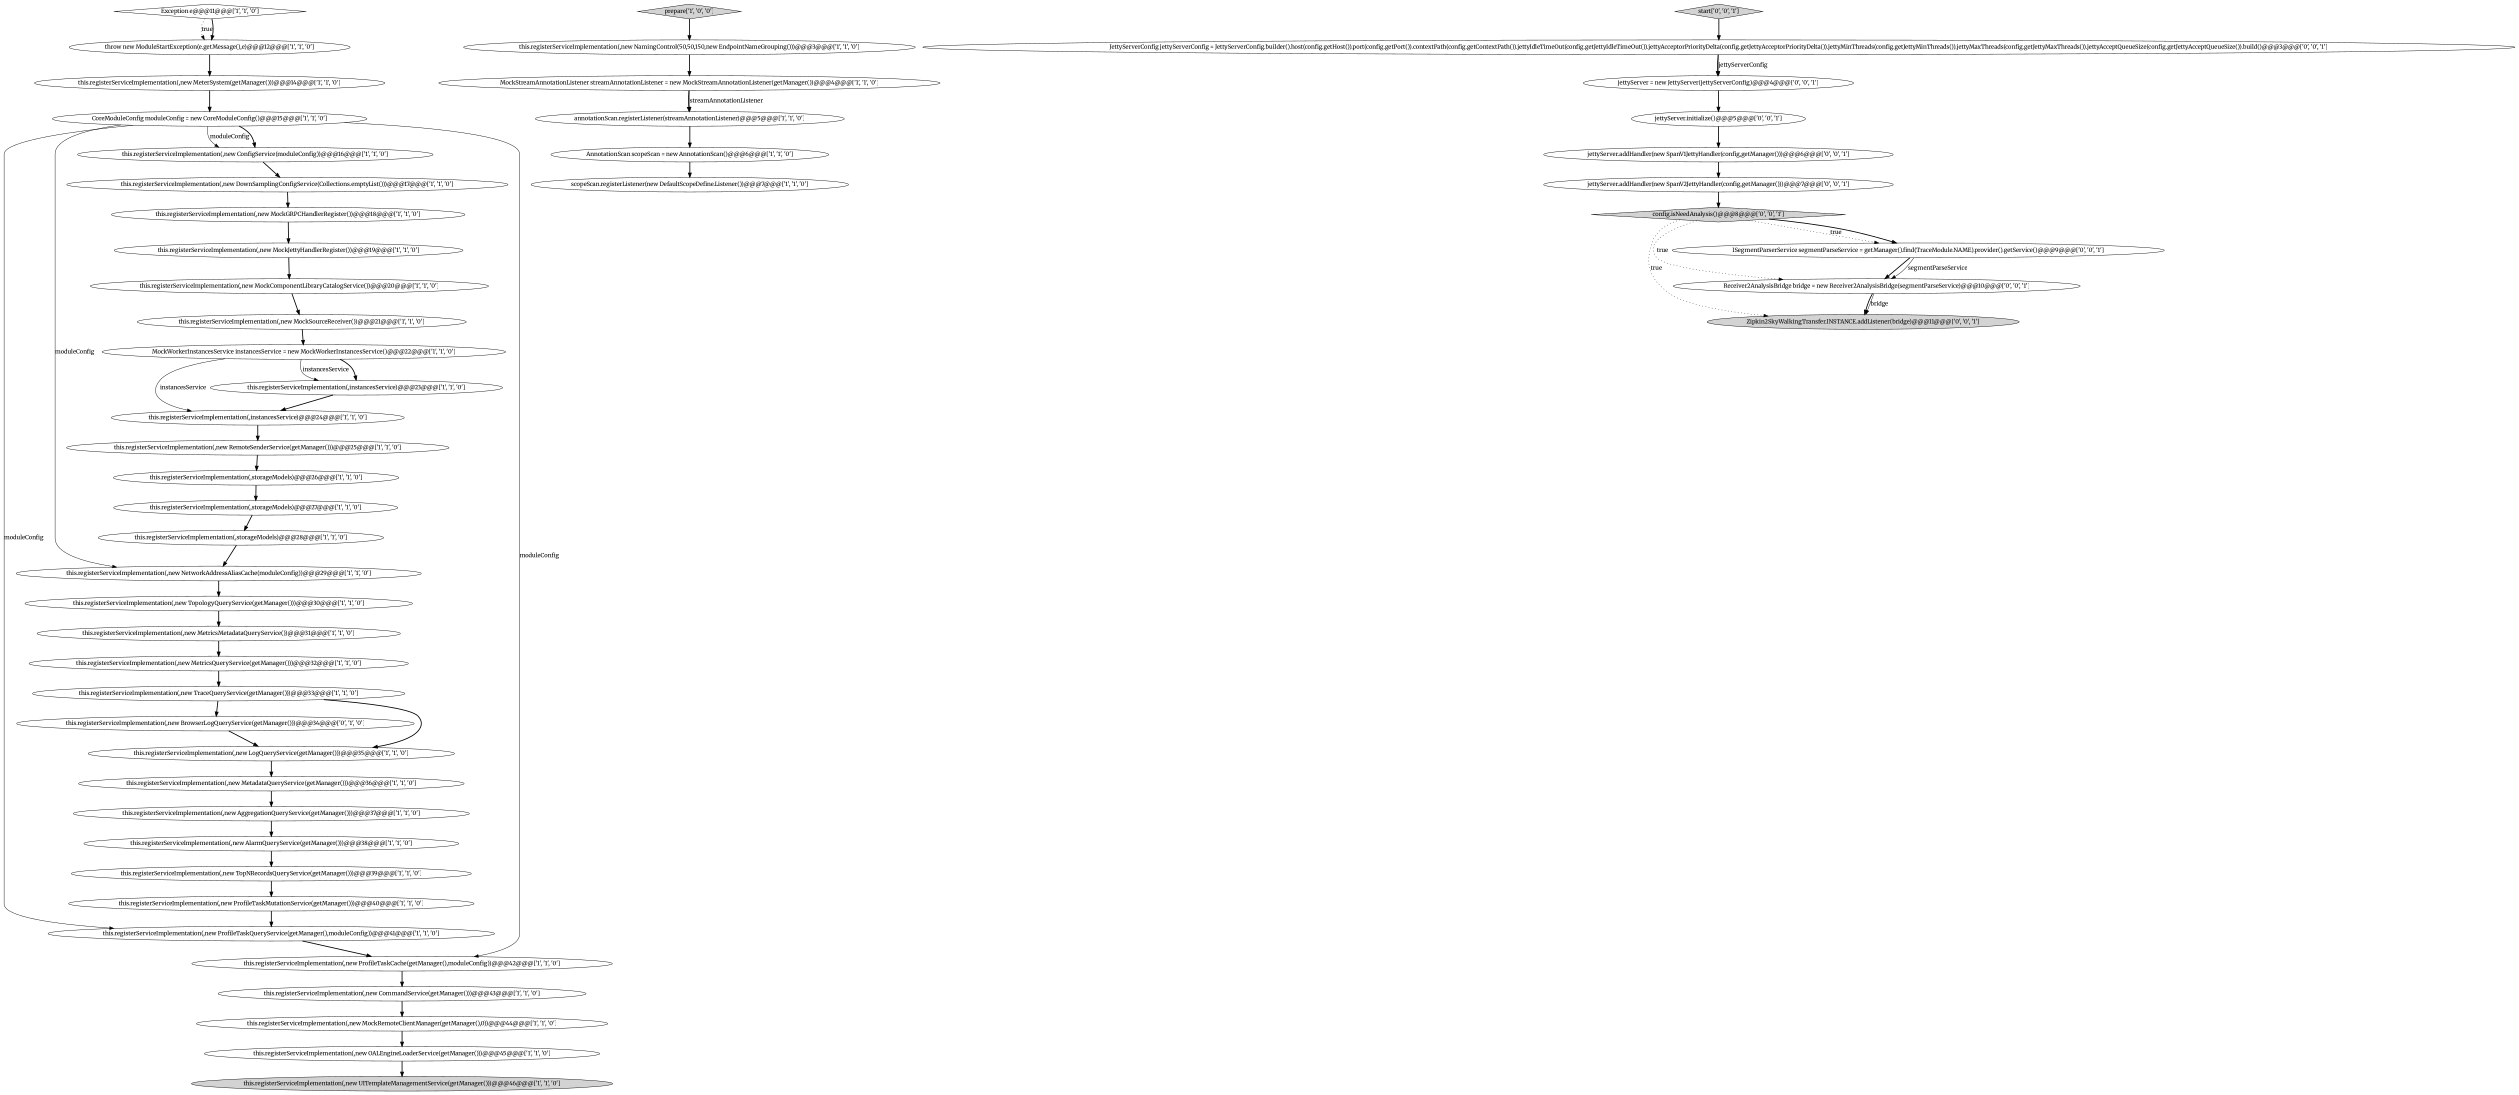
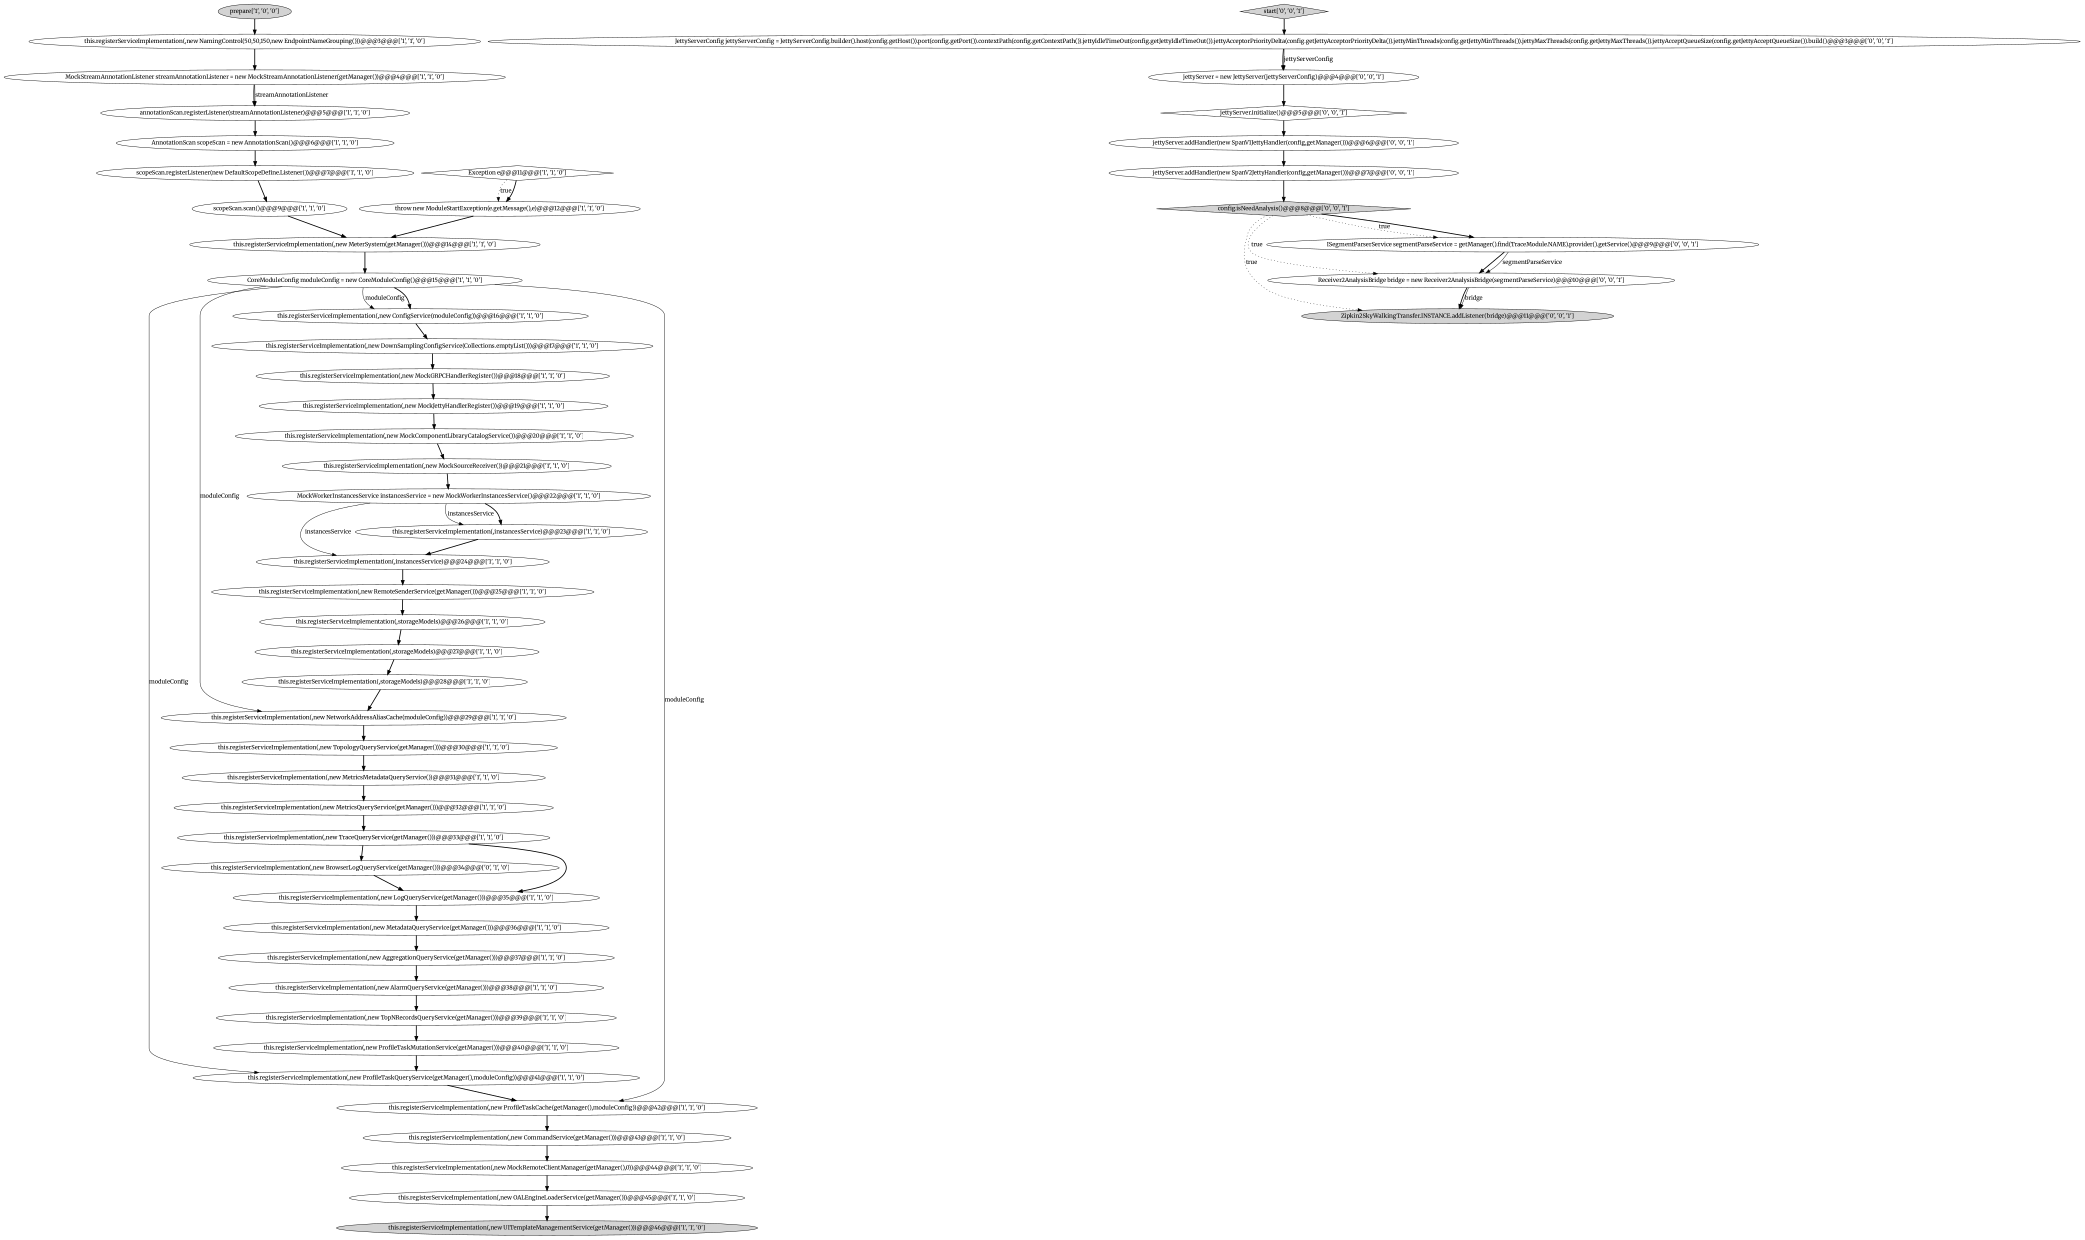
(689, 12) -> (255, 12)
(1718, 119) -> (1284, 113)
none -> (270, 209)
